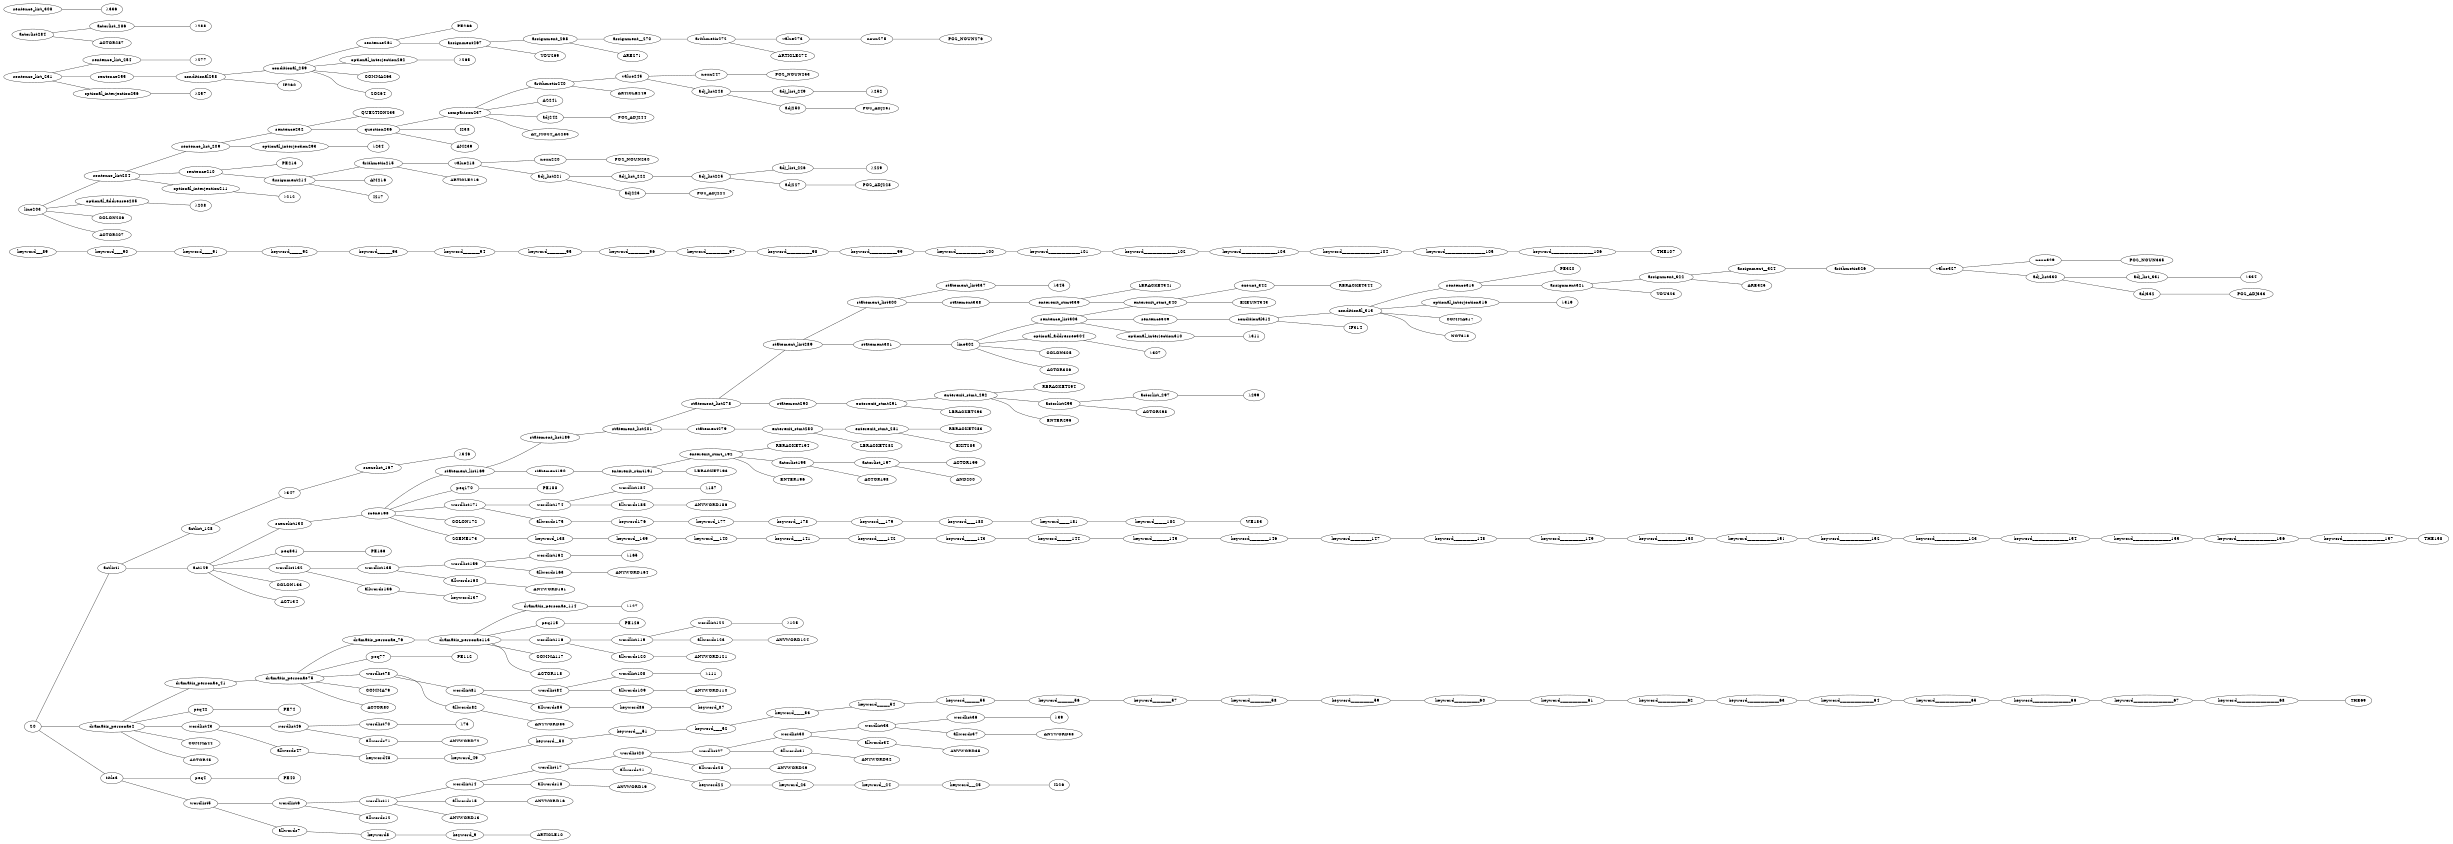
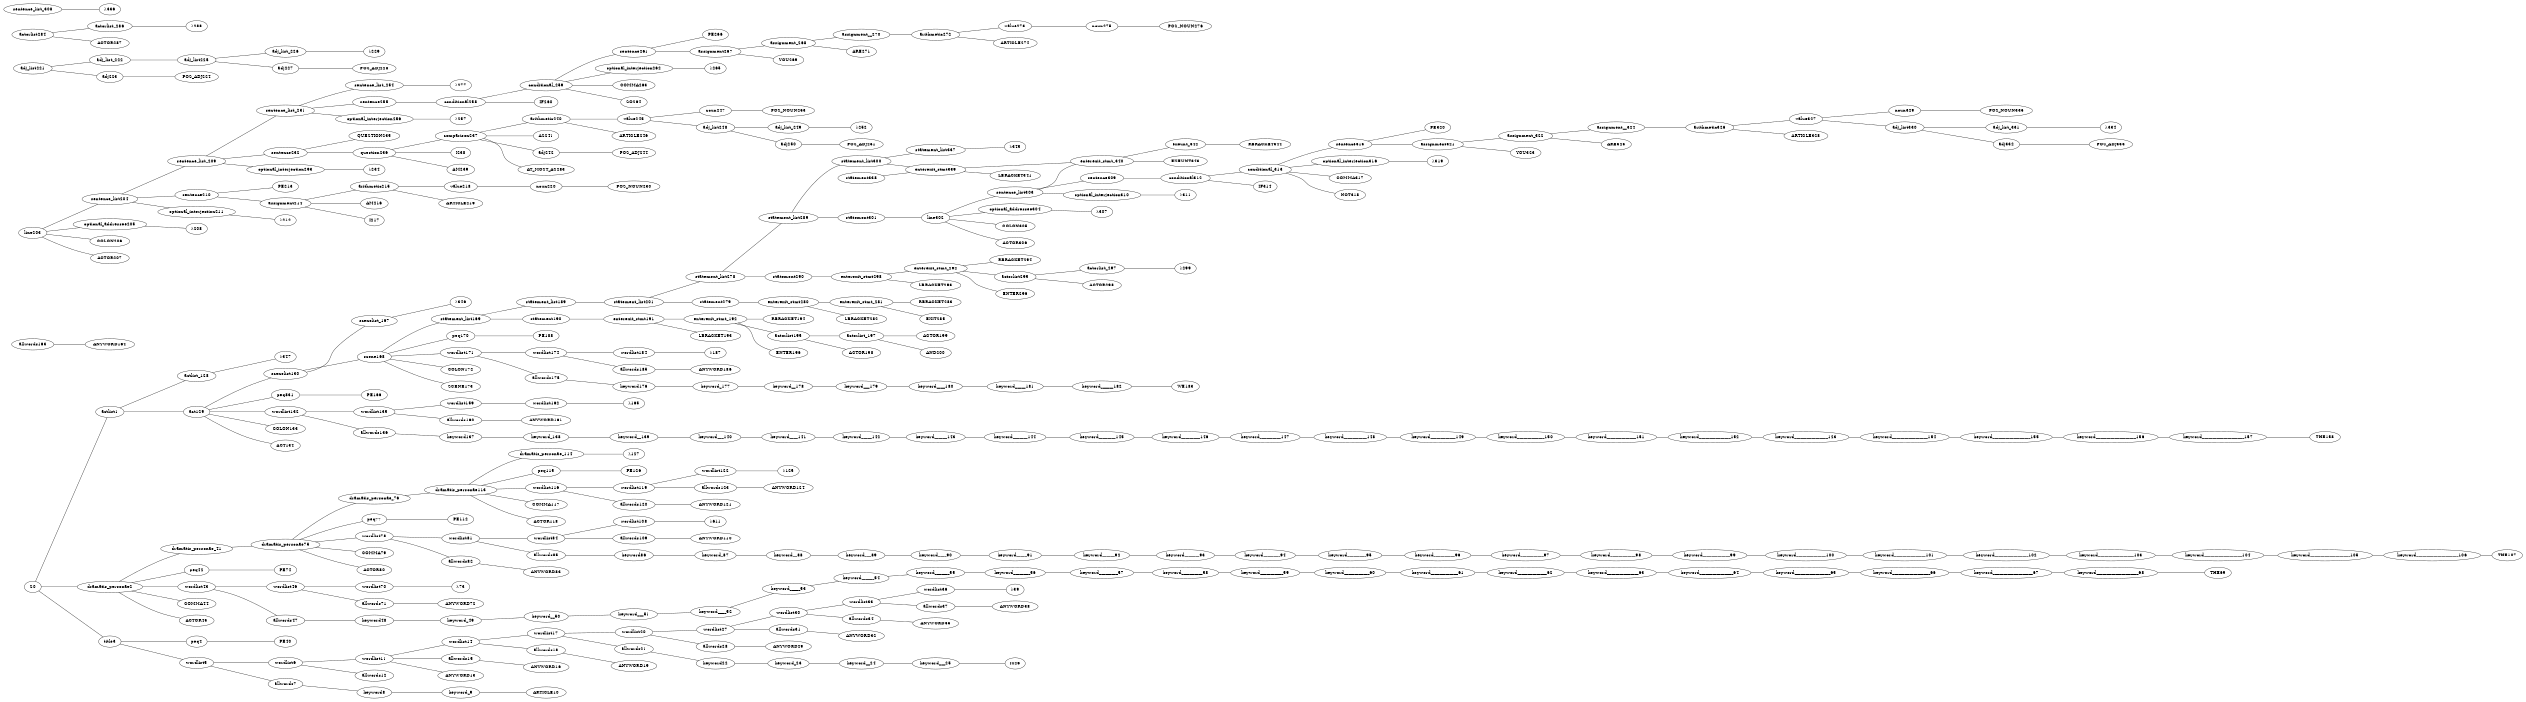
none -> (241, 136)
none -> (1806, 136)
(507, 170) -> none
(924, 302) -> (898, 165)
(877, 404) -> (861, 277)
(331, 481) -> (335, 349)
(506, 539) -> (503, 437)
none -> (788, 555)
(507, 568) -> none
(711, 674) -> (715, 522)
